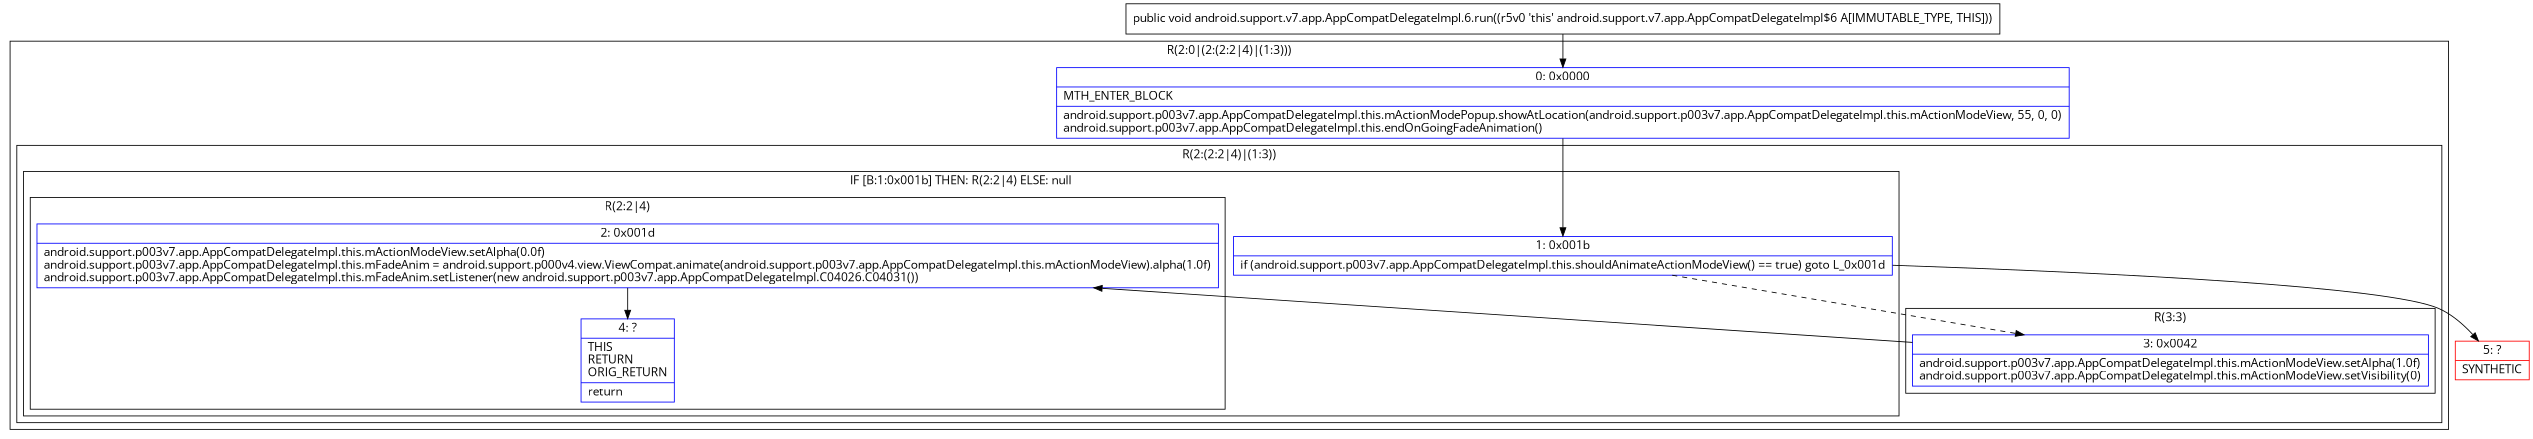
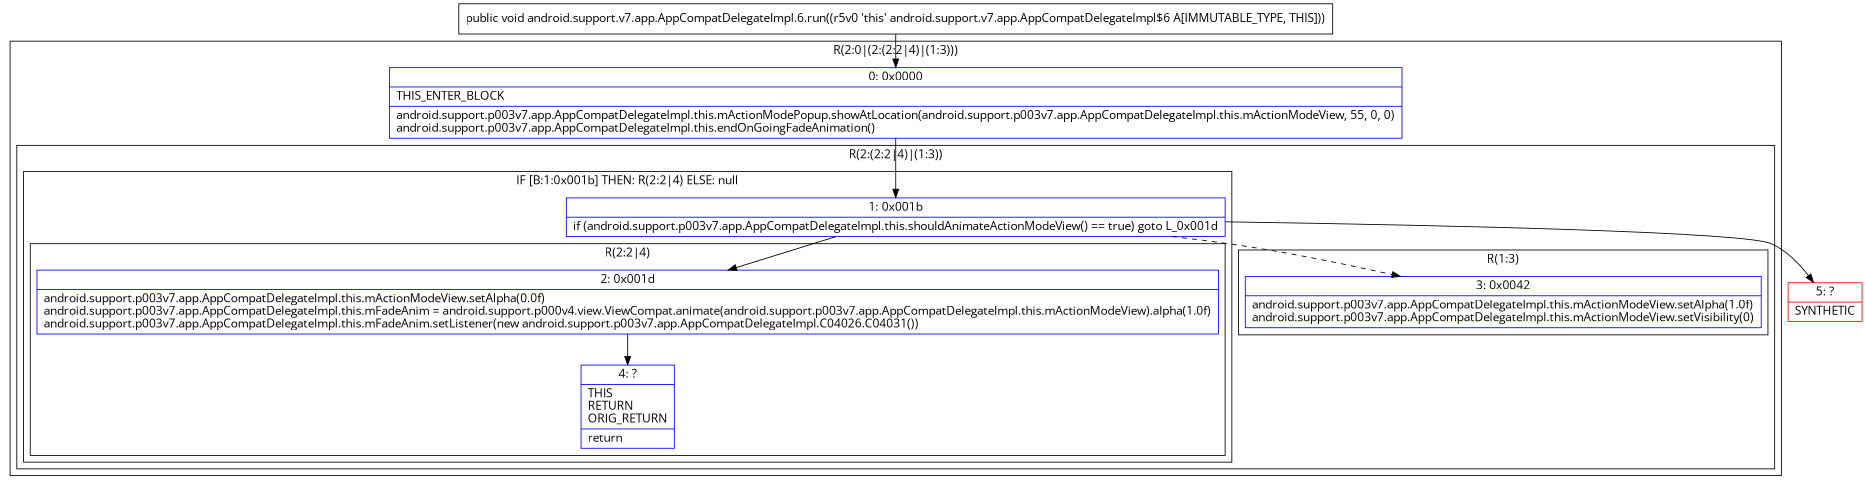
(1118, 96) -> (450, 96)
(1507, 315) -> (786, 252)
(2170, 318) -> (1503, 260)
